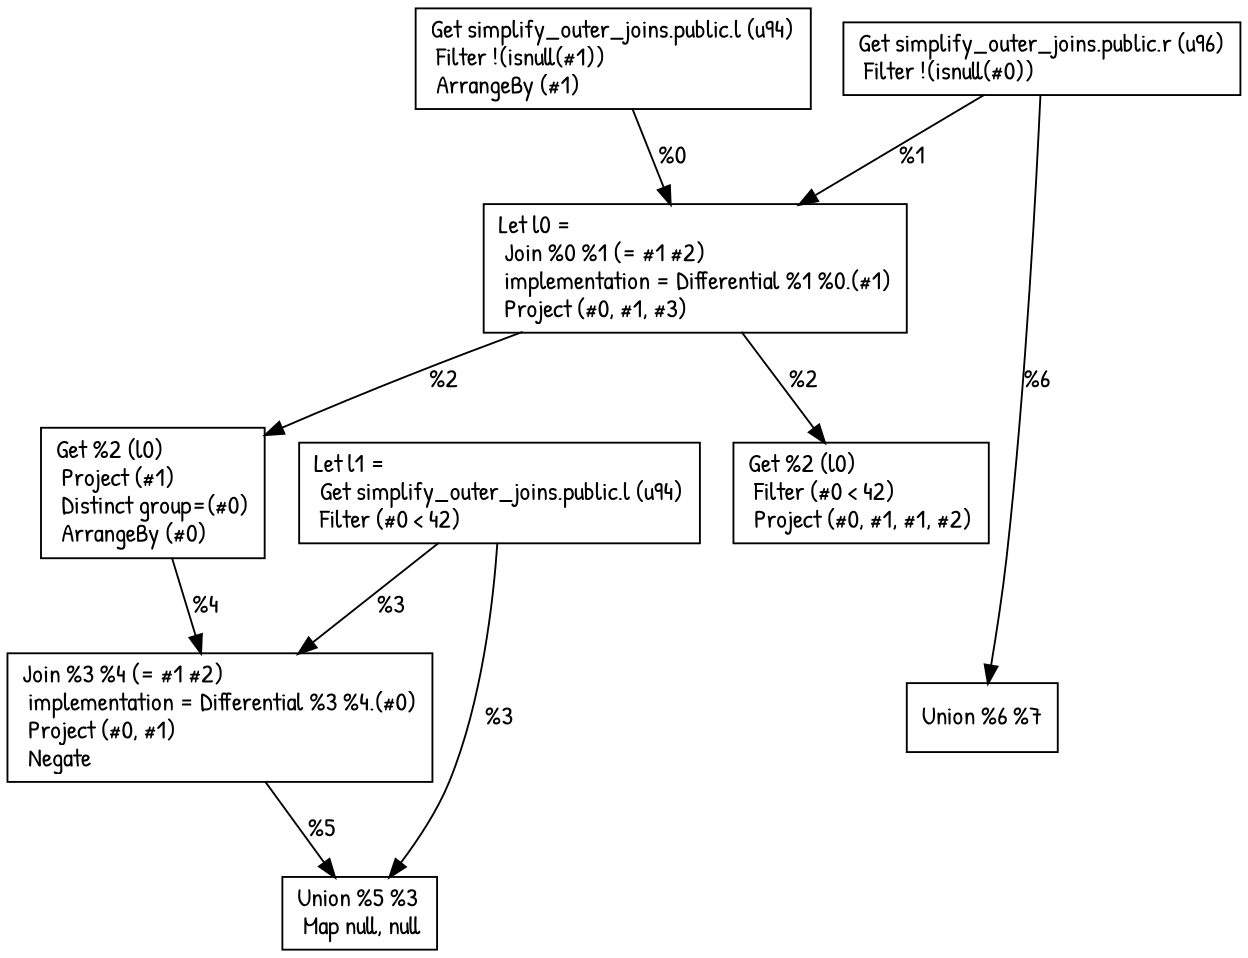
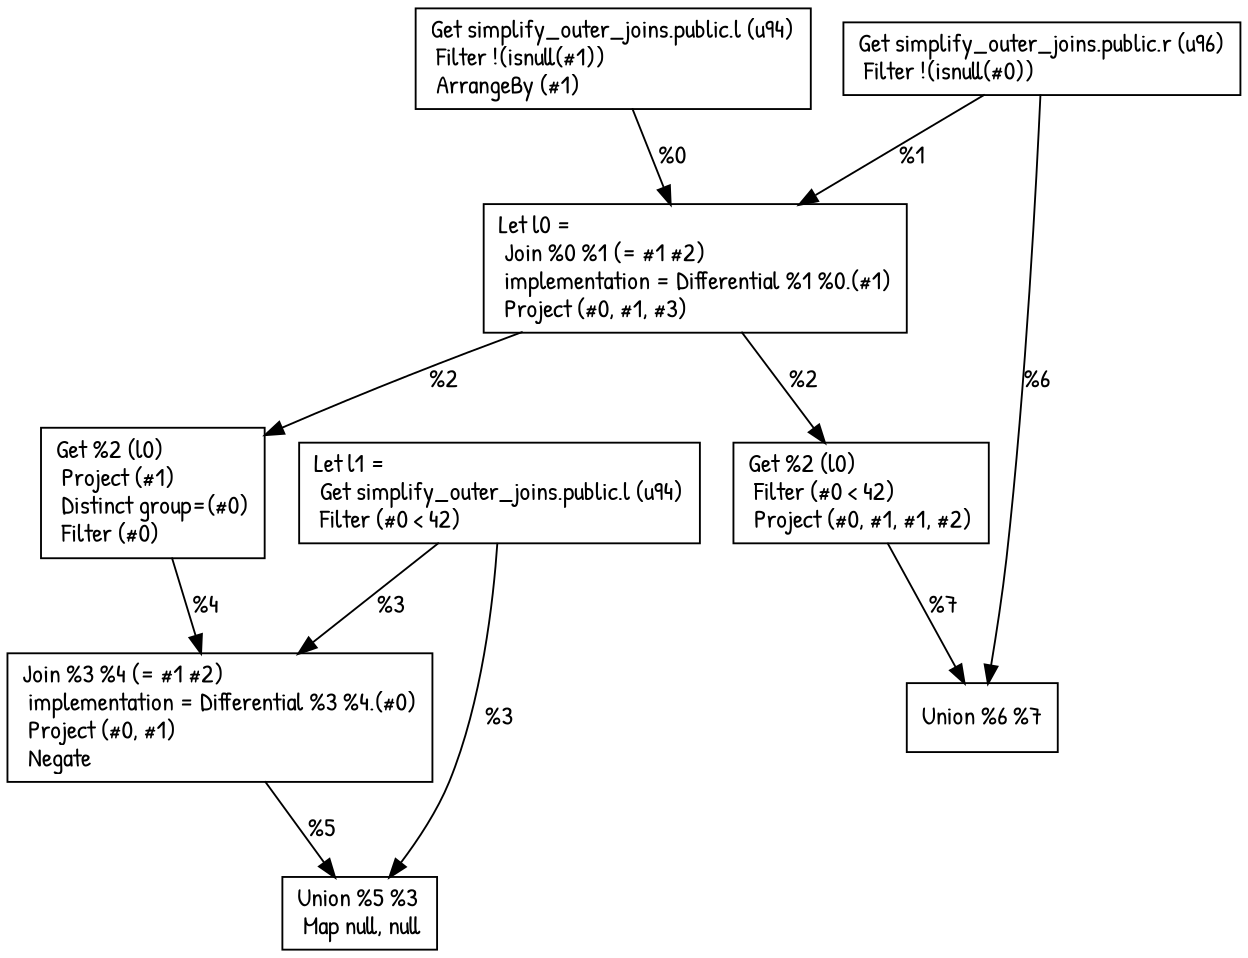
(153, 493) -> (153, 493)
none -> (922, 605)
